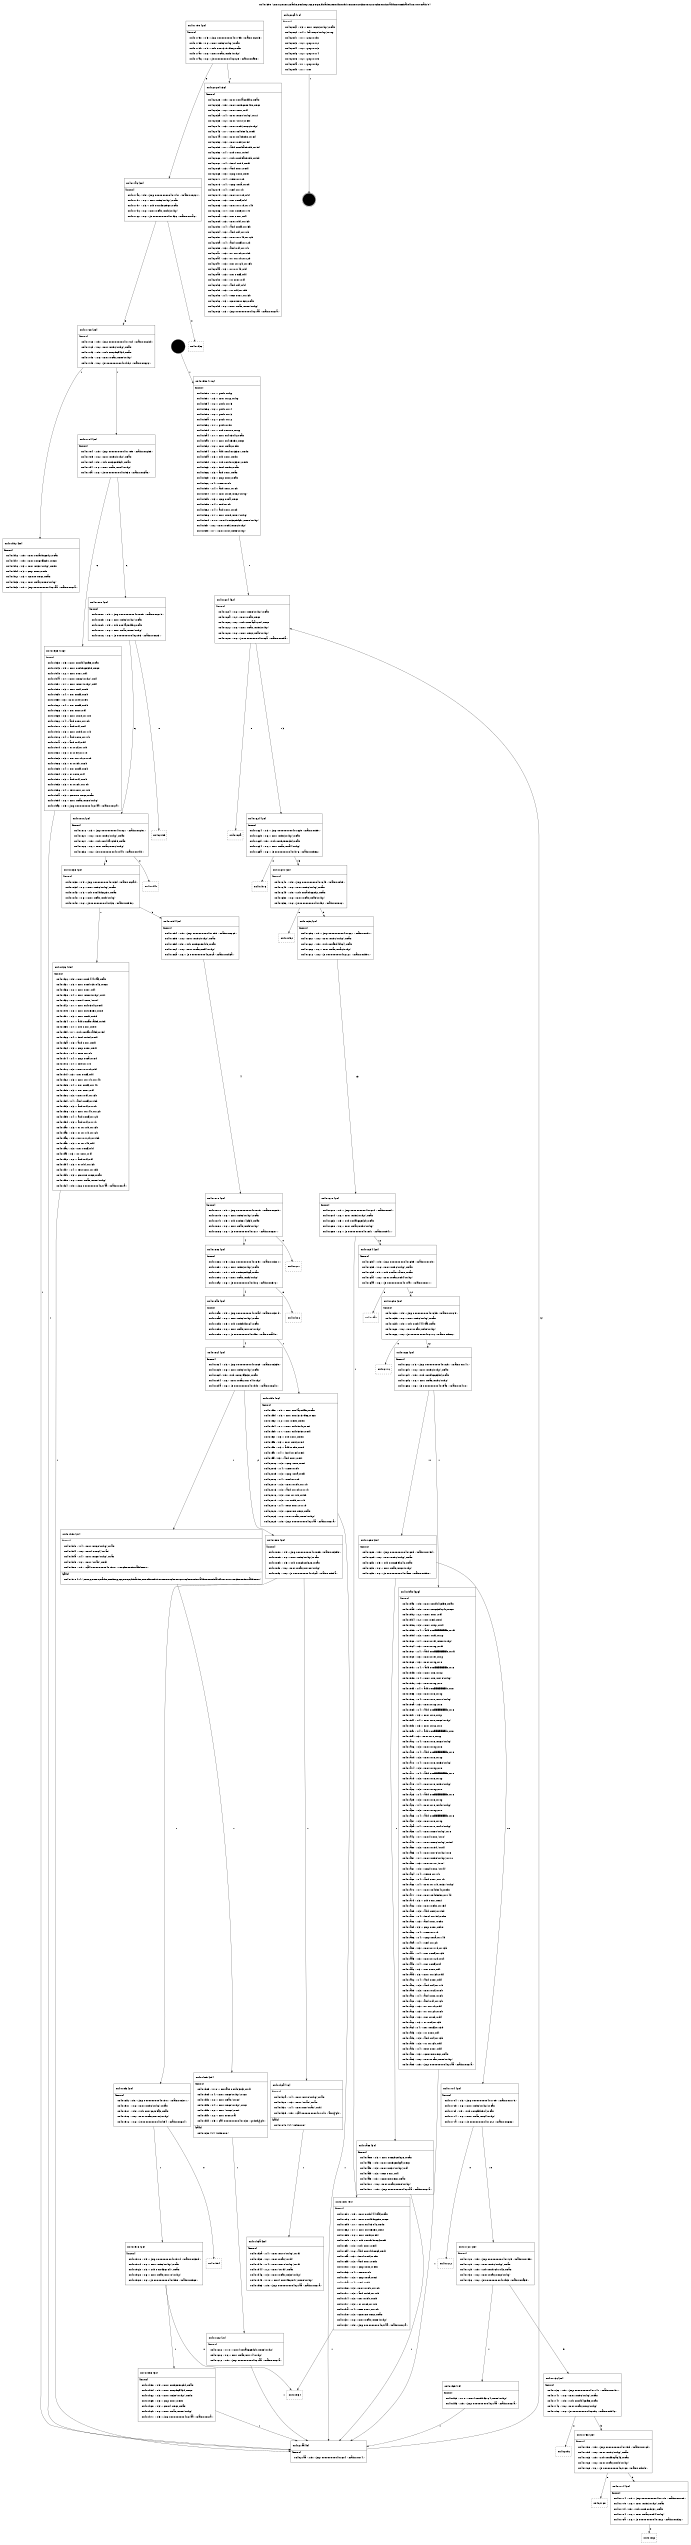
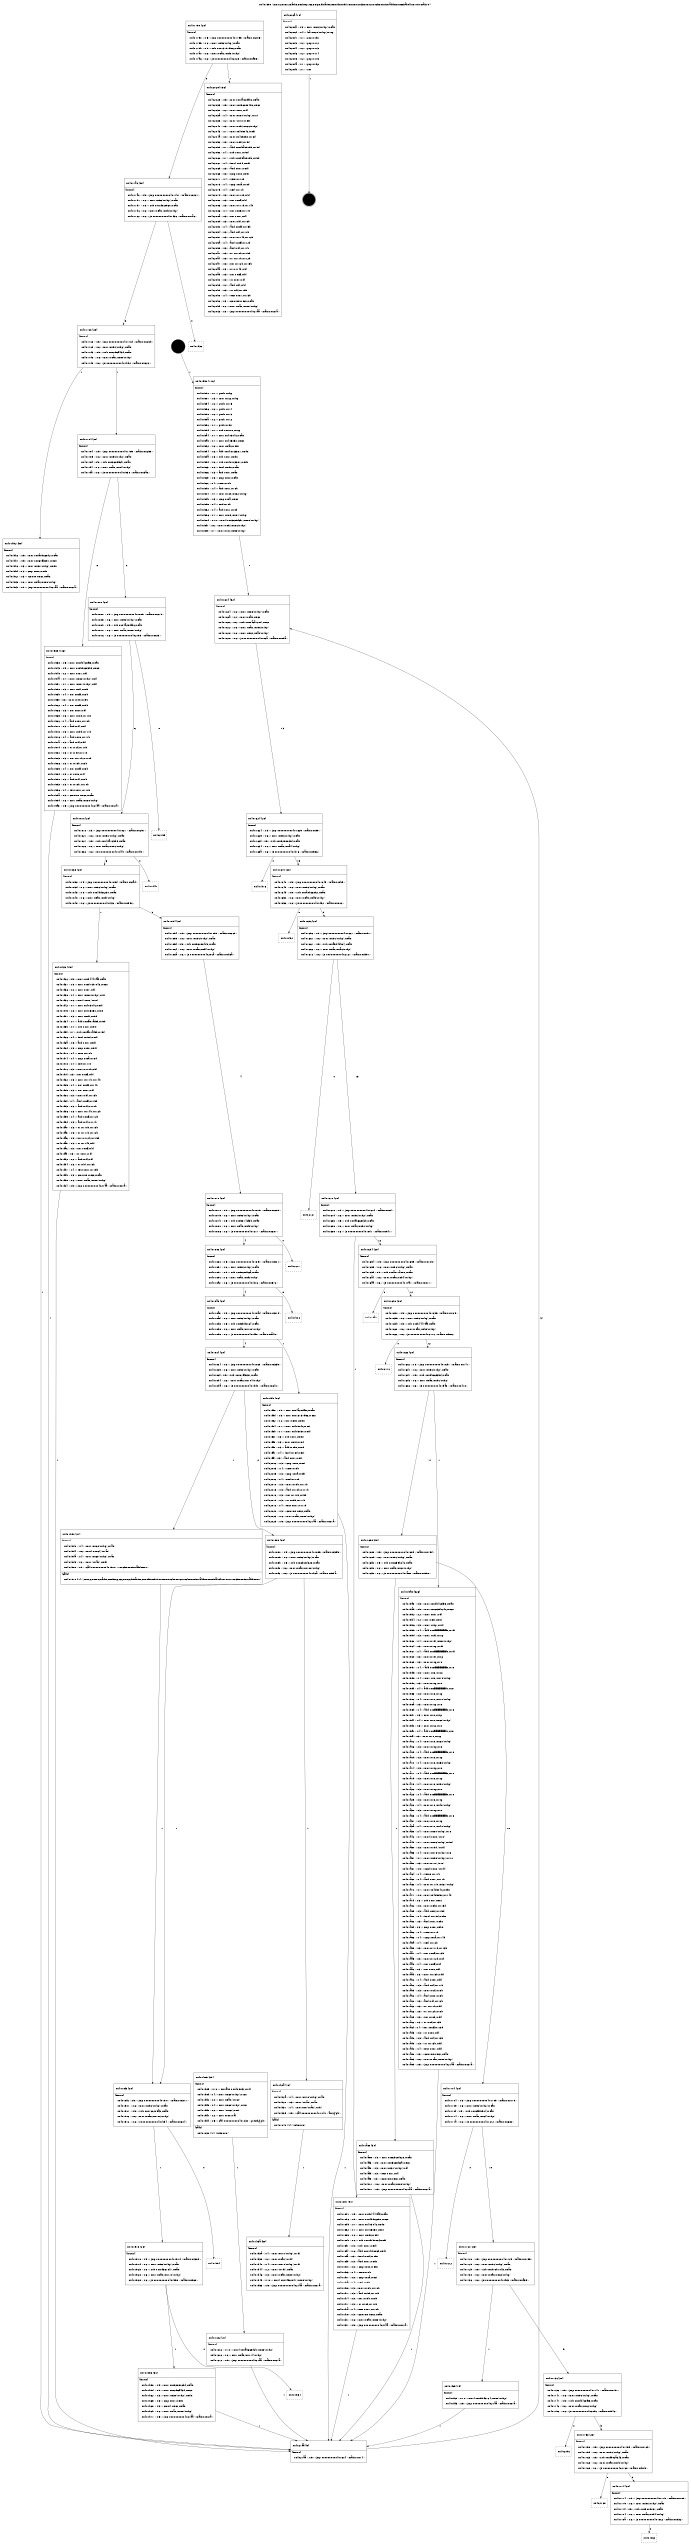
(235, 835) -> none
none -> (308, 1215)
(223, 1825) -> (157, 1833)
(316, 2359) -> (344, 2385)
